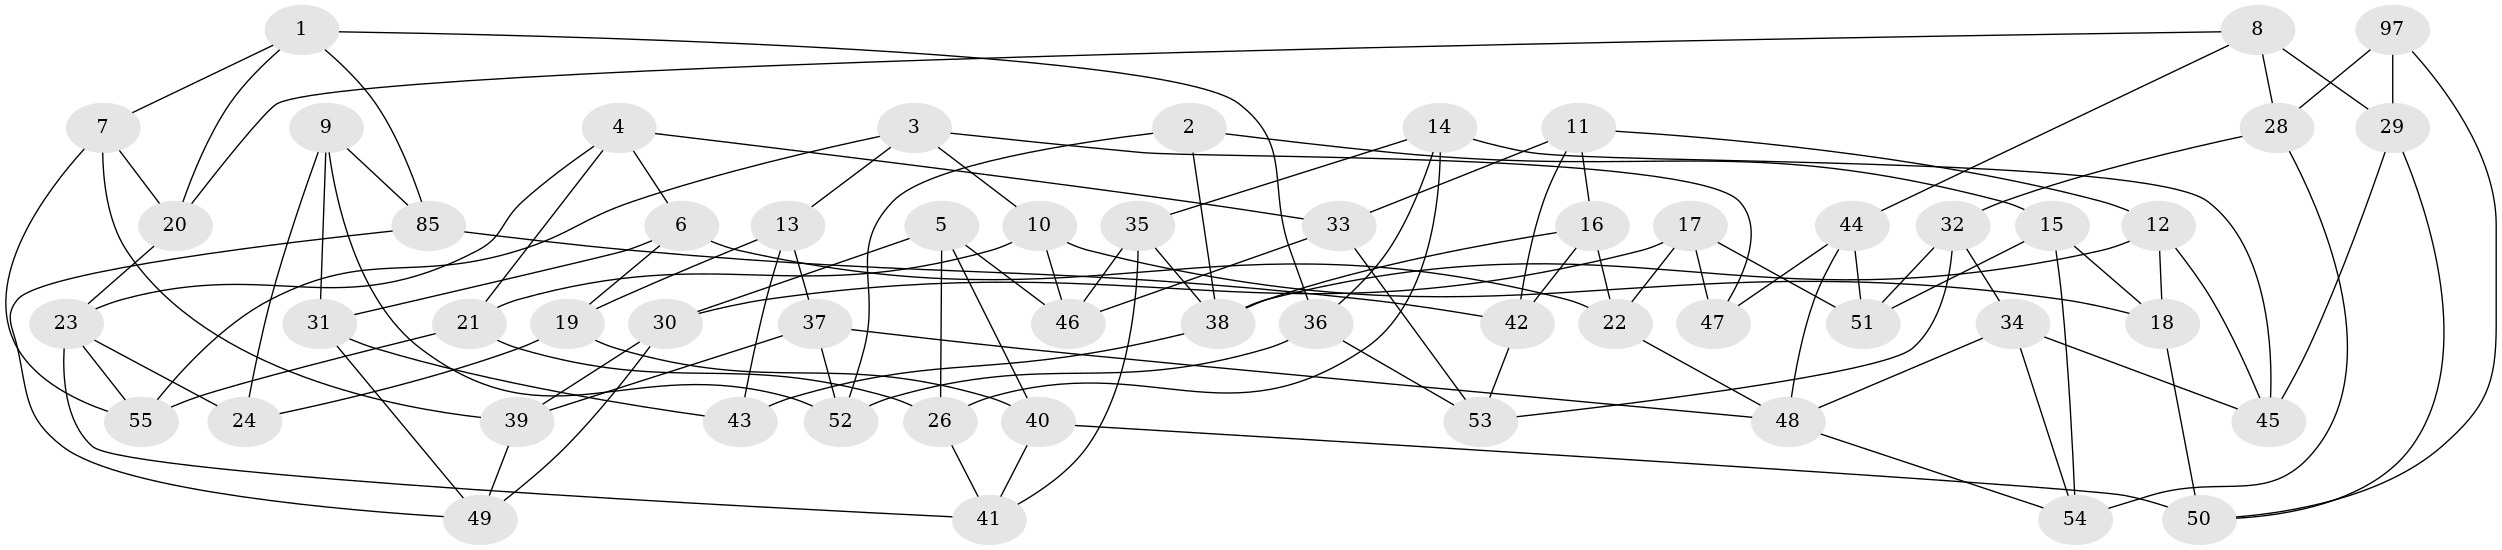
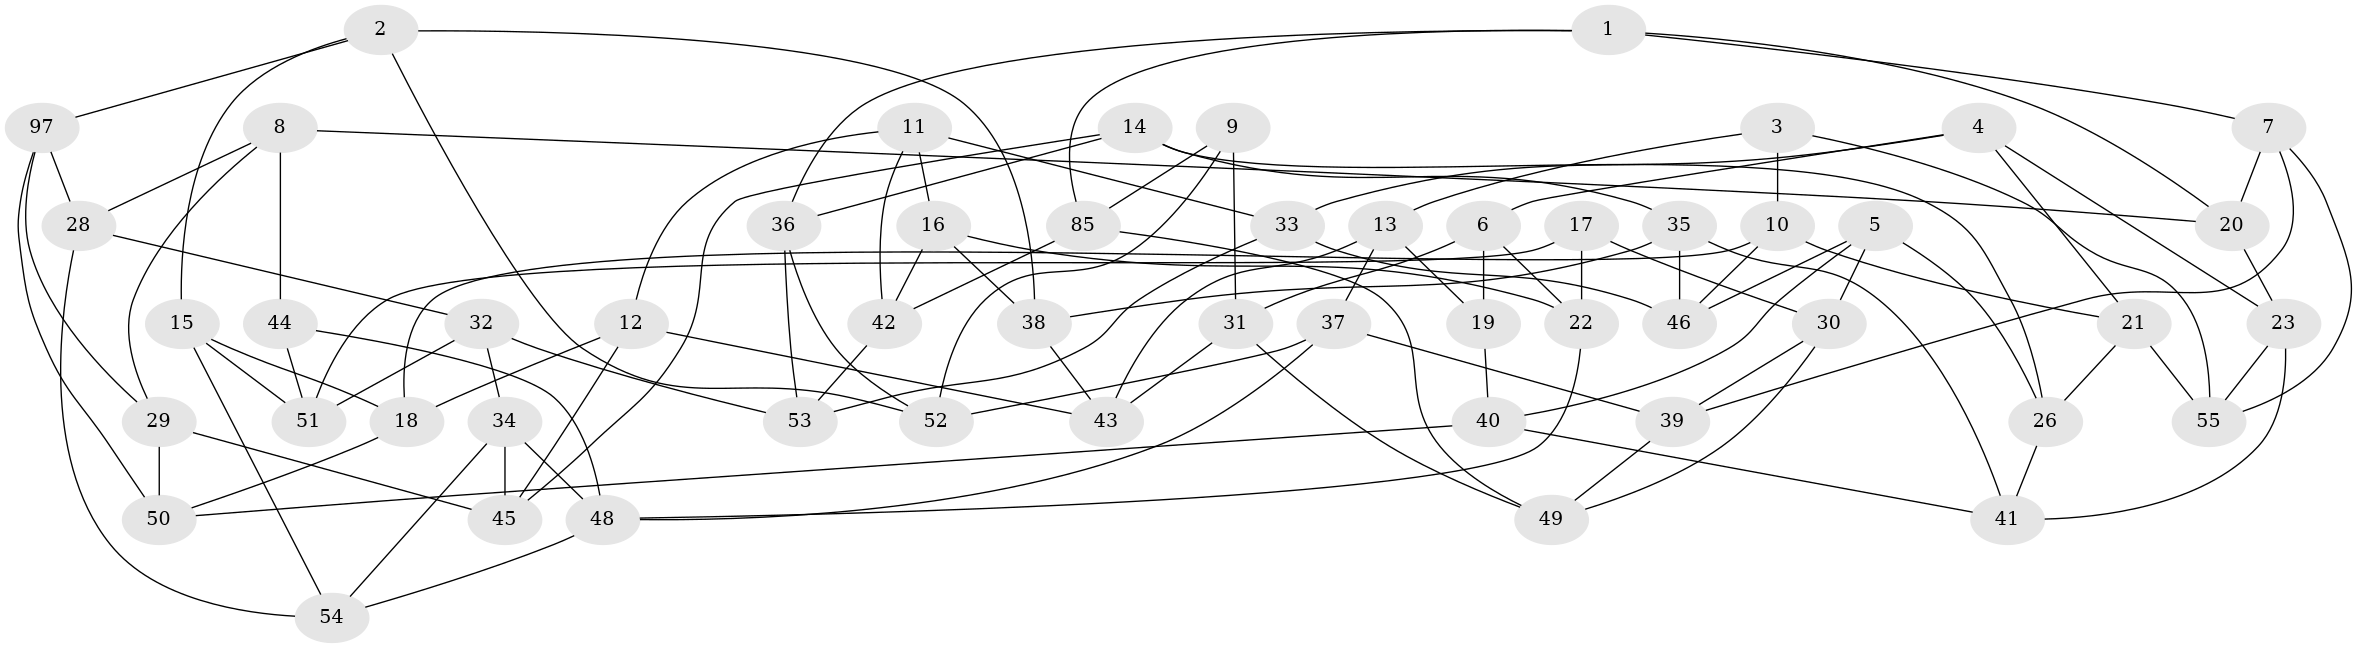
none -> (212, 79)
(1687, 271) -> (879, 375)
(1714, 324) -> none
(245, 422) -> none
